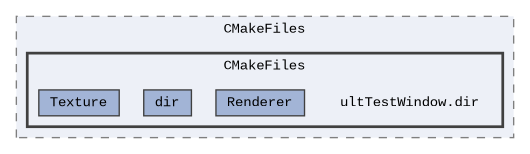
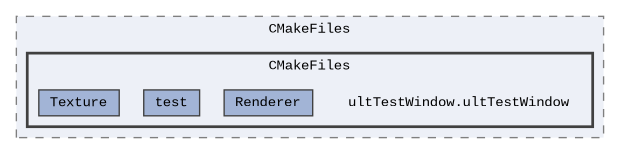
(168, 103) -> (172, 103)
(410, 103) -> (459, 103)
